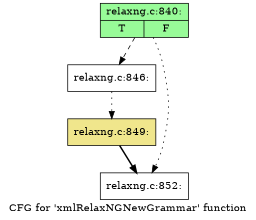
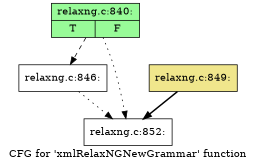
(112, 101) -> (93, 103)
